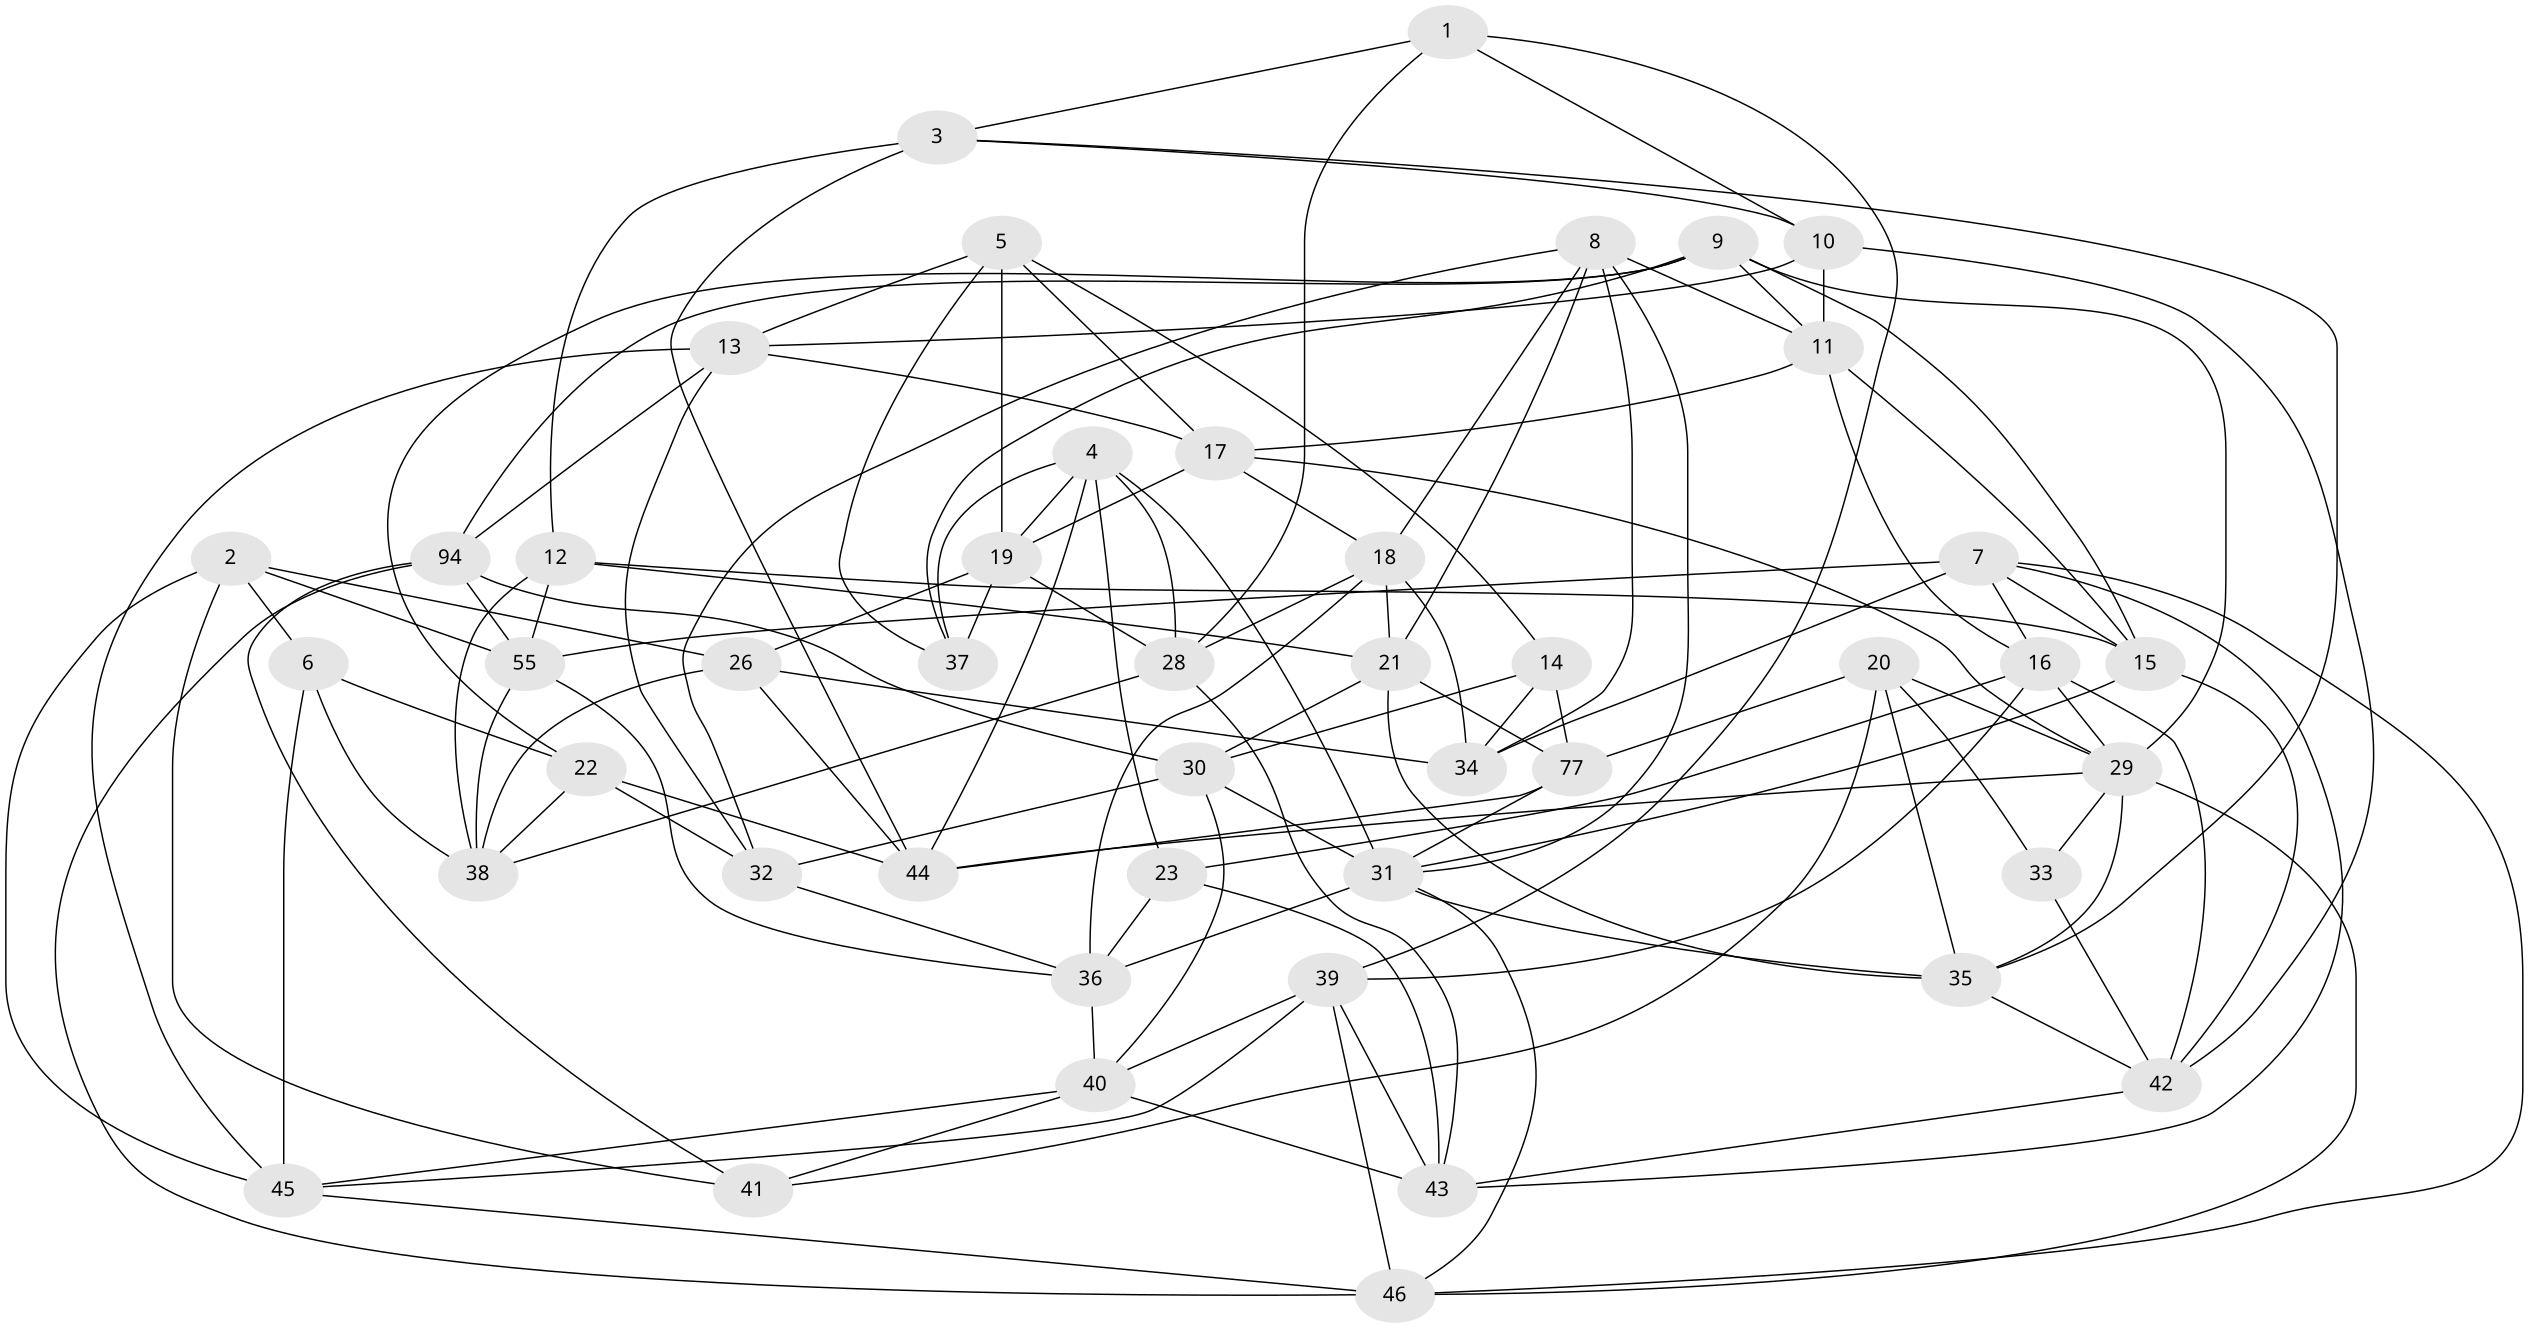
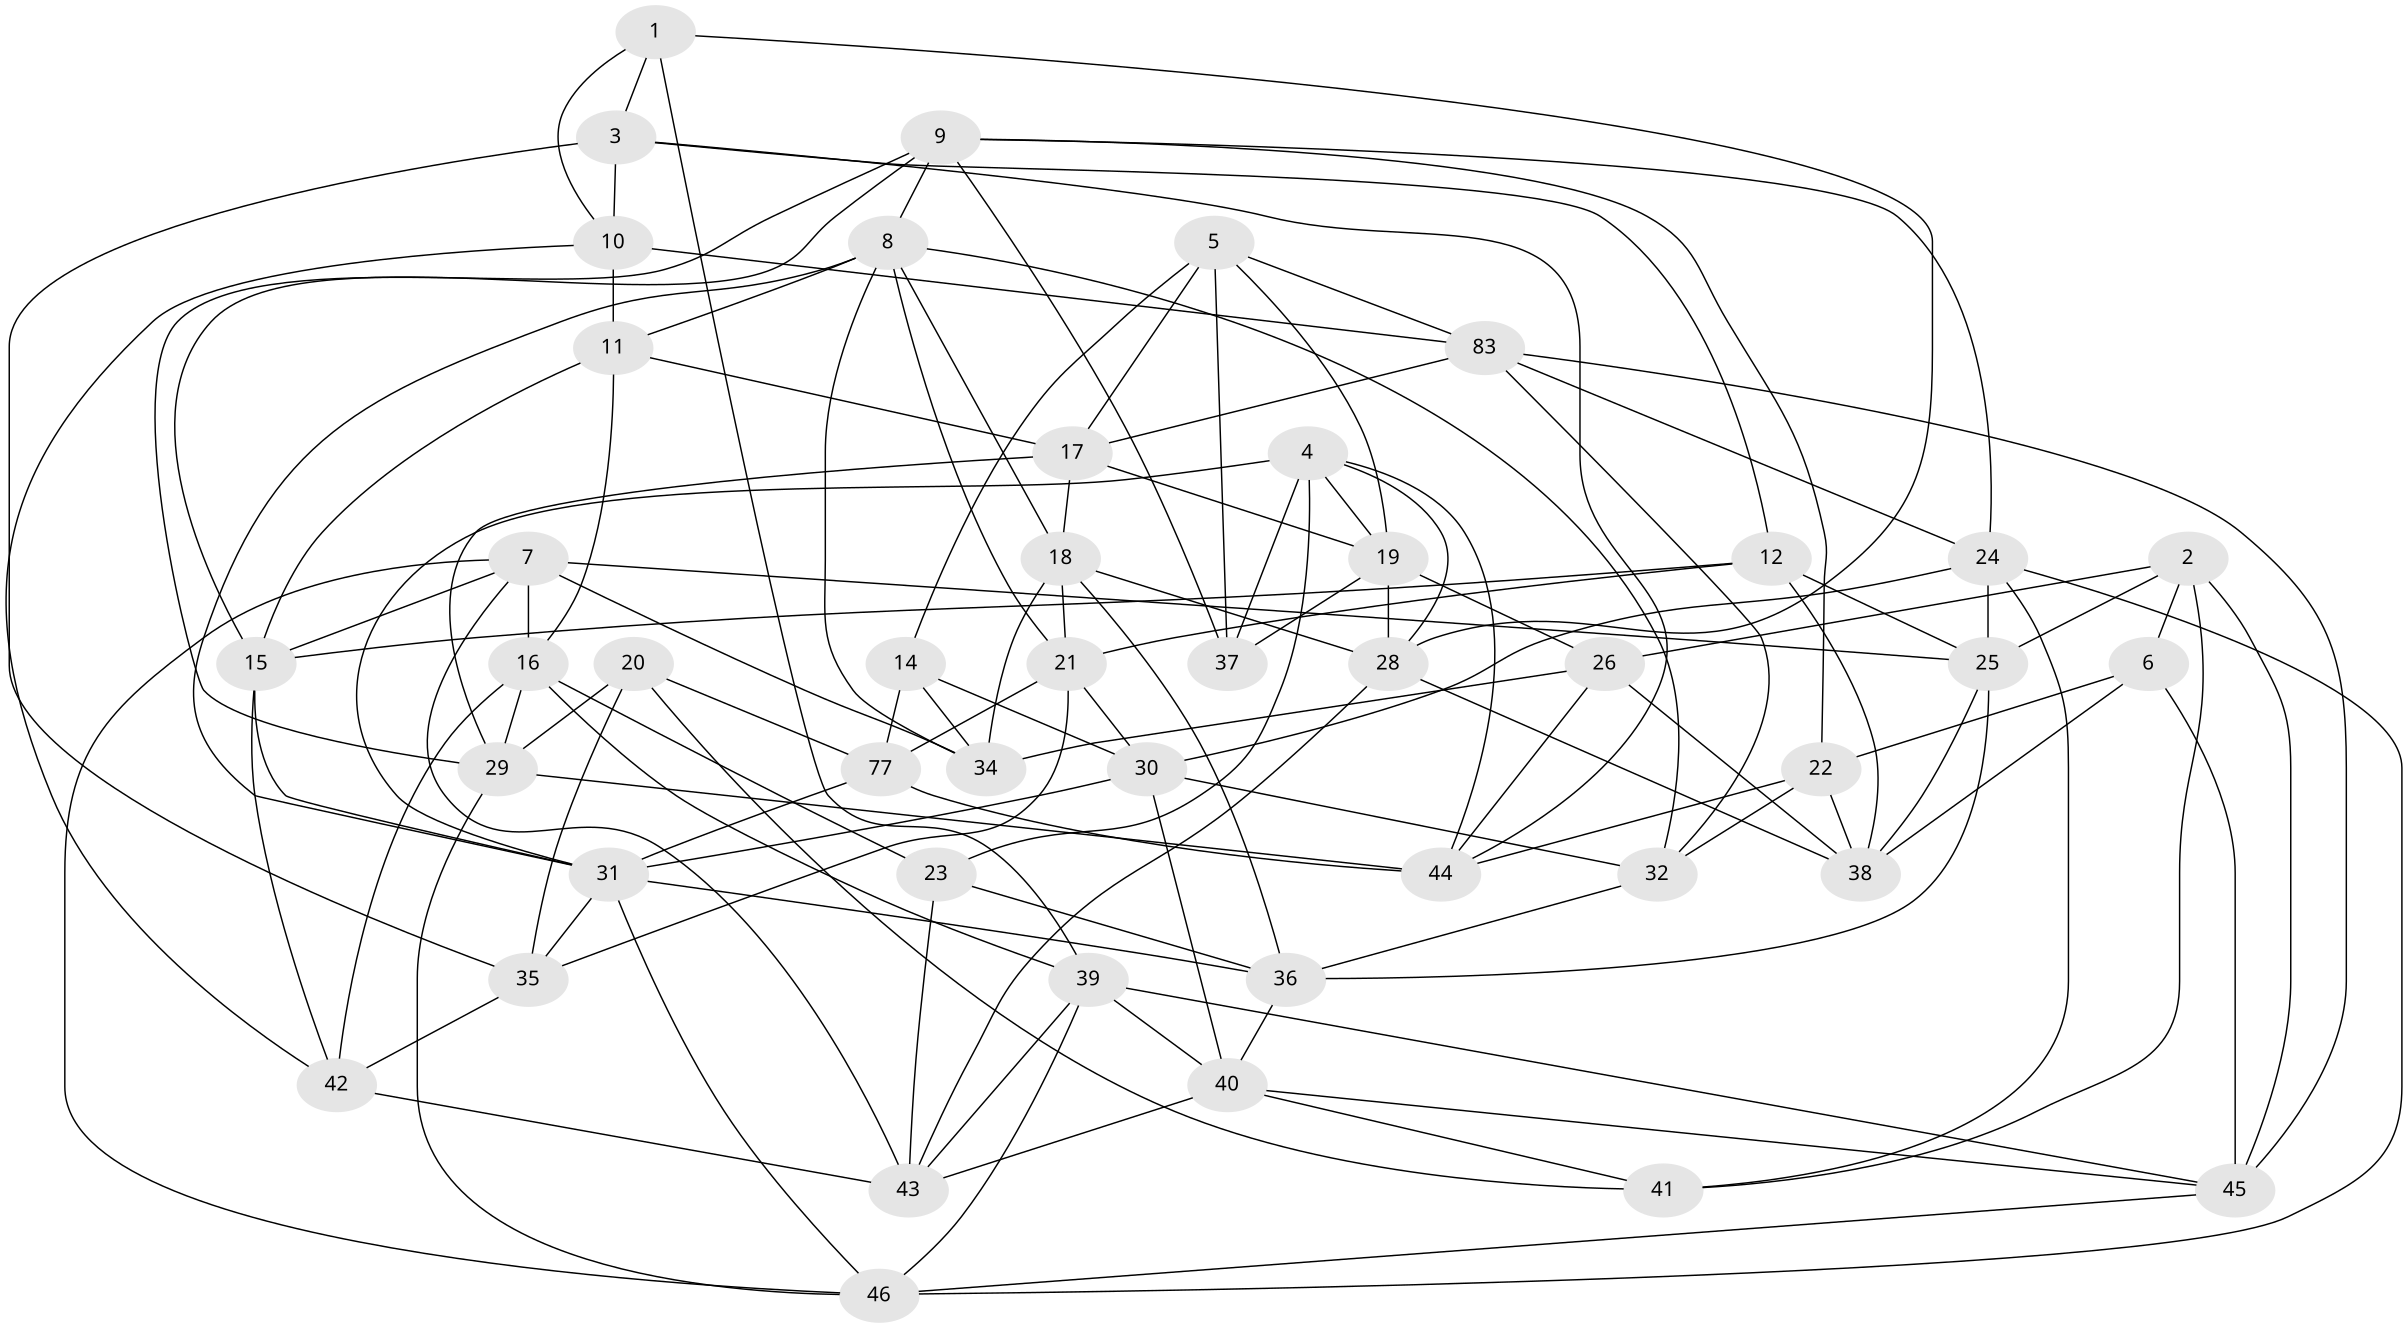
(1771, 295) -> (915, 190)
(730, 348) -> (1485, 348)
(450, 559) -> (1988, 559)
(525, 664) -> (1988, 664)
(2042, 875) -> none
(2091, 905) -> none
